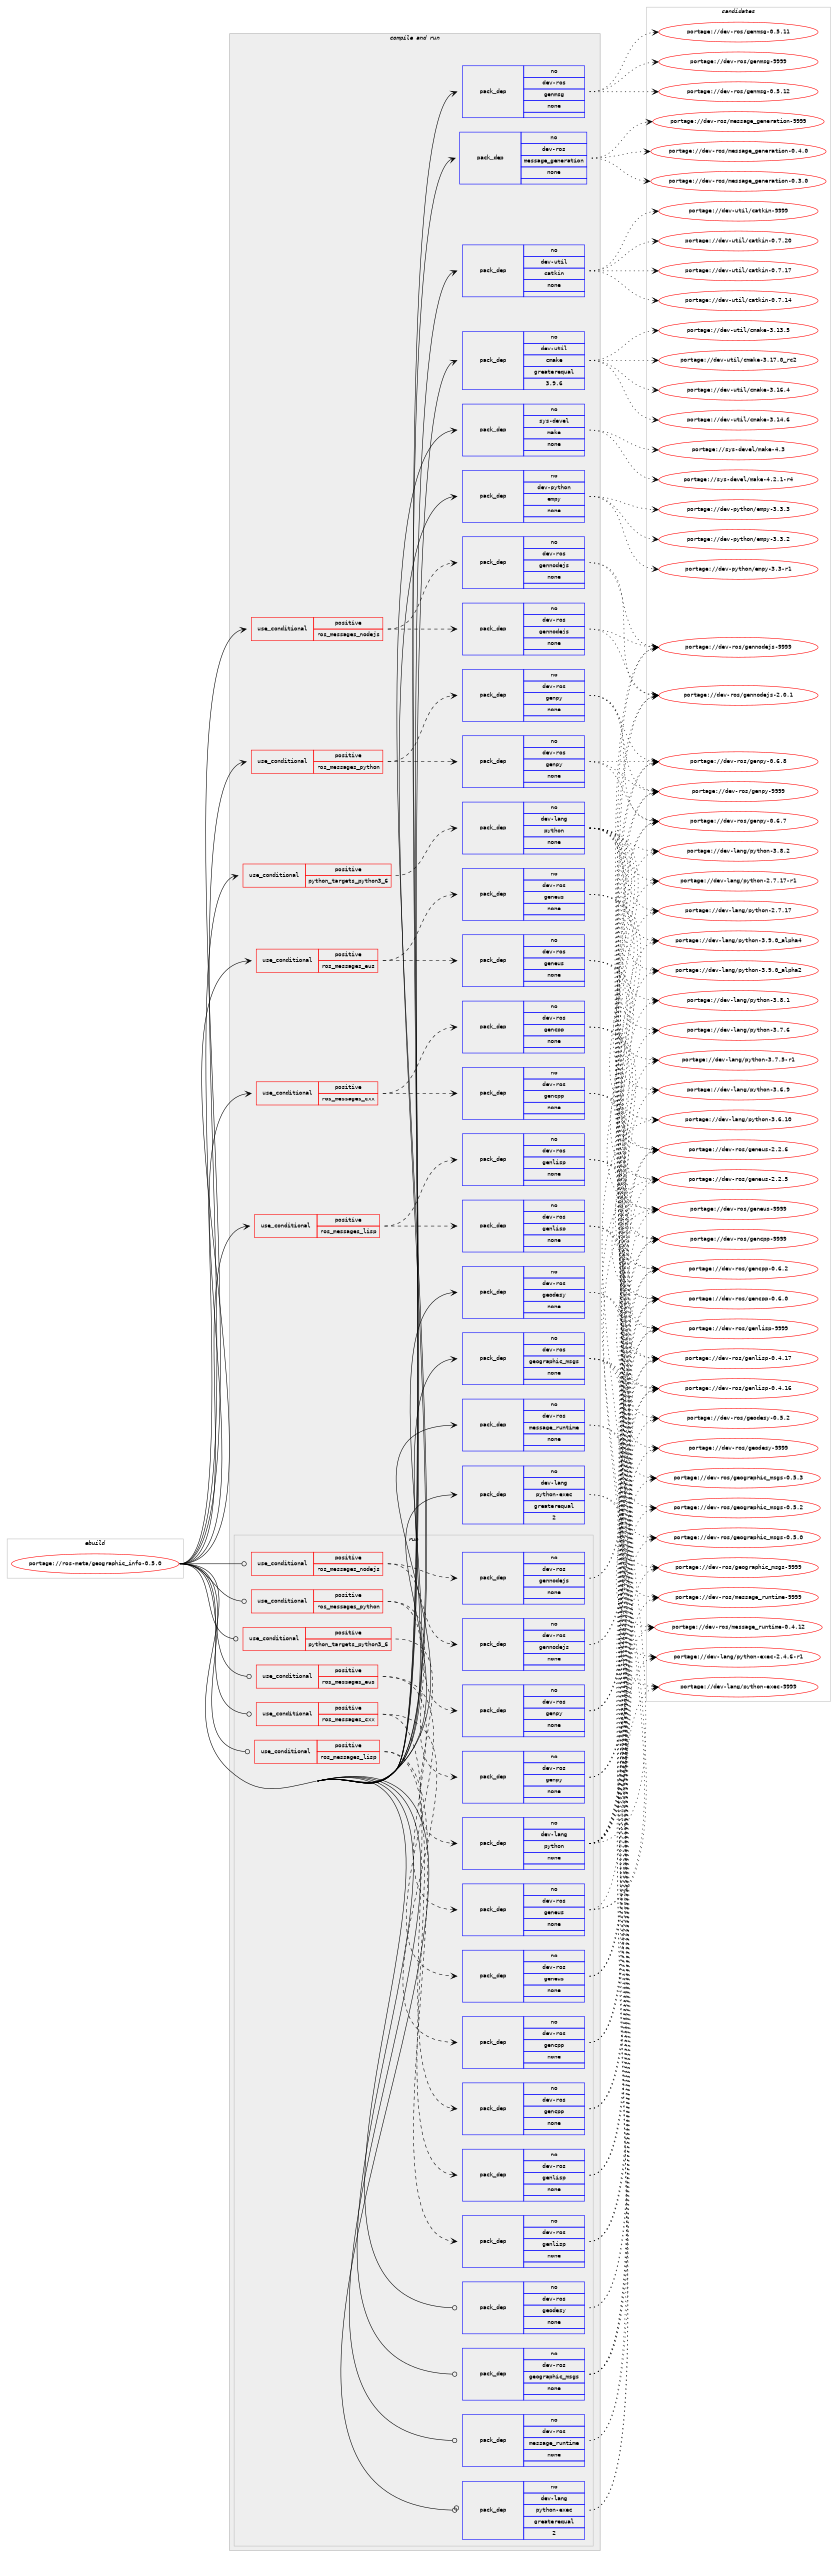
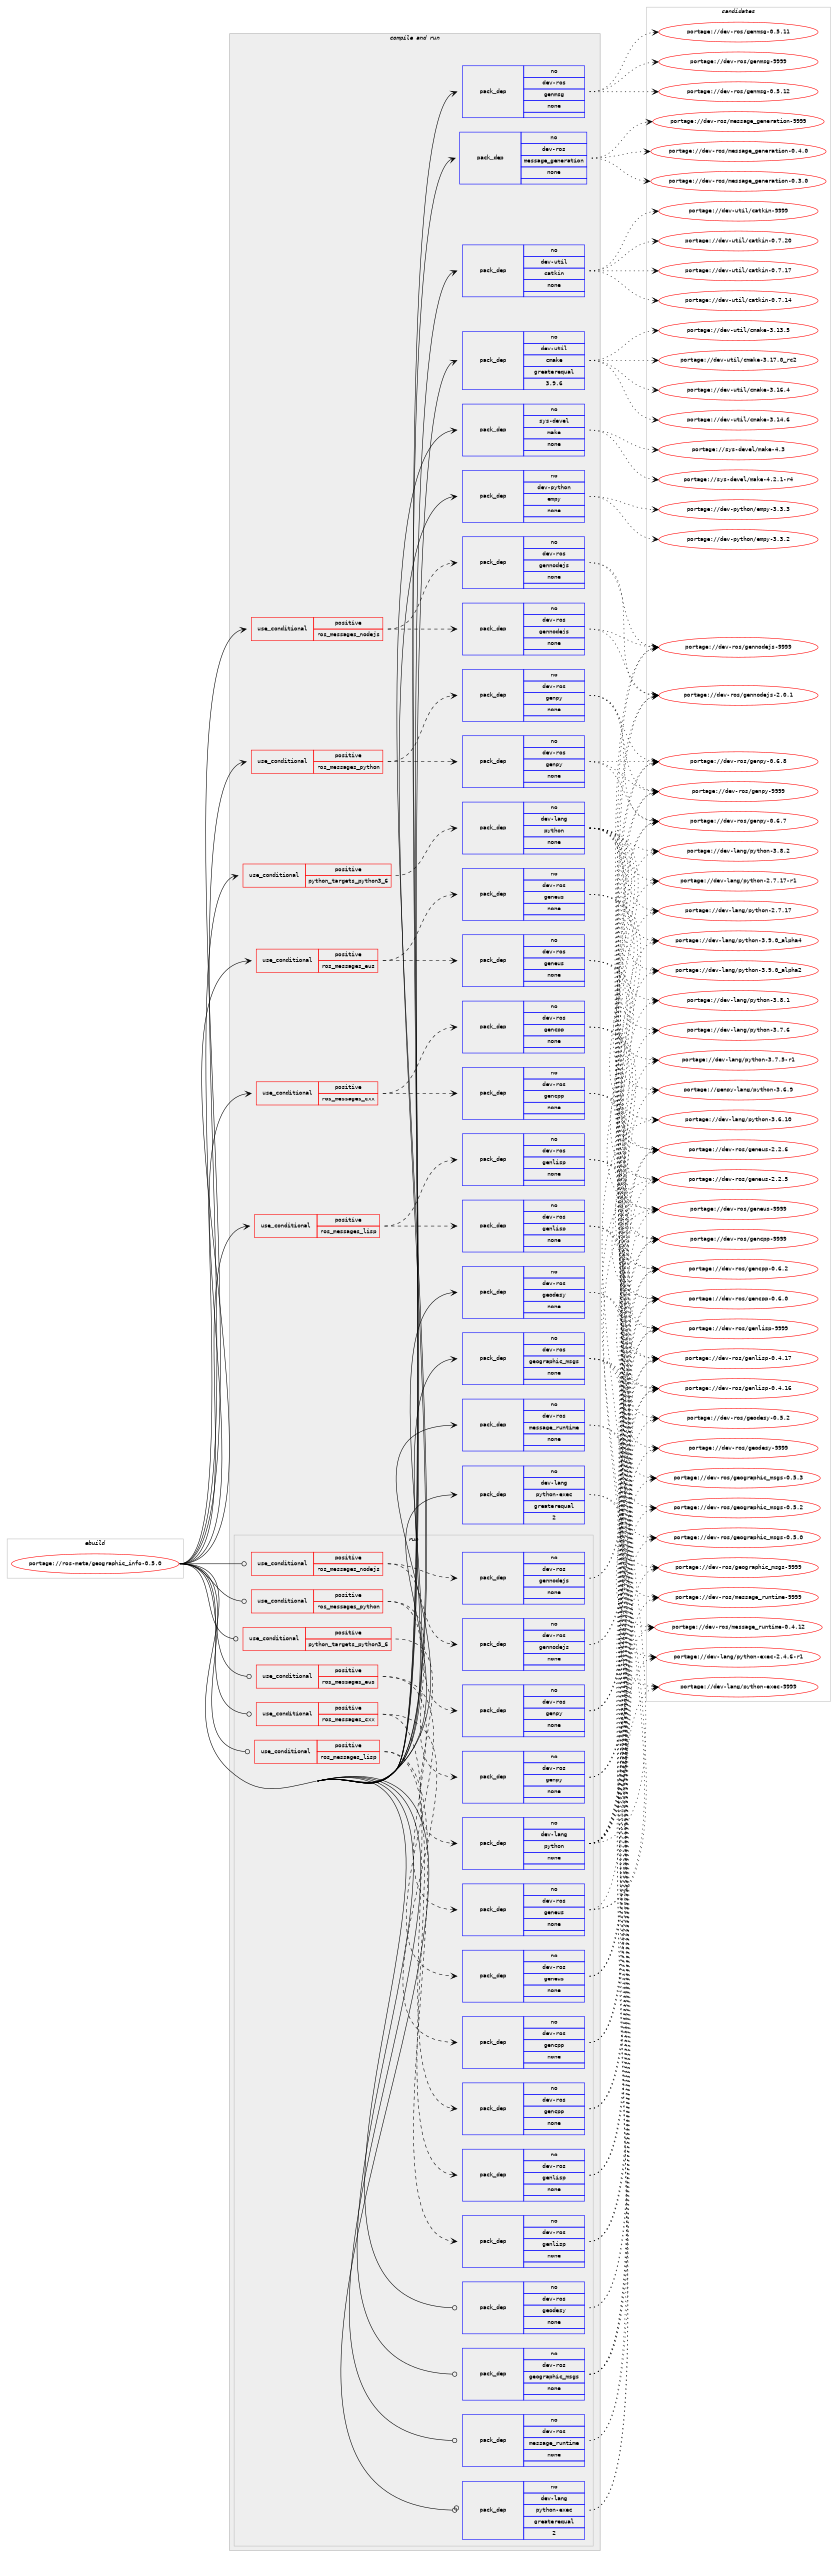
(738, 569) -> none
(738, 1090) -> (738, 1090)
